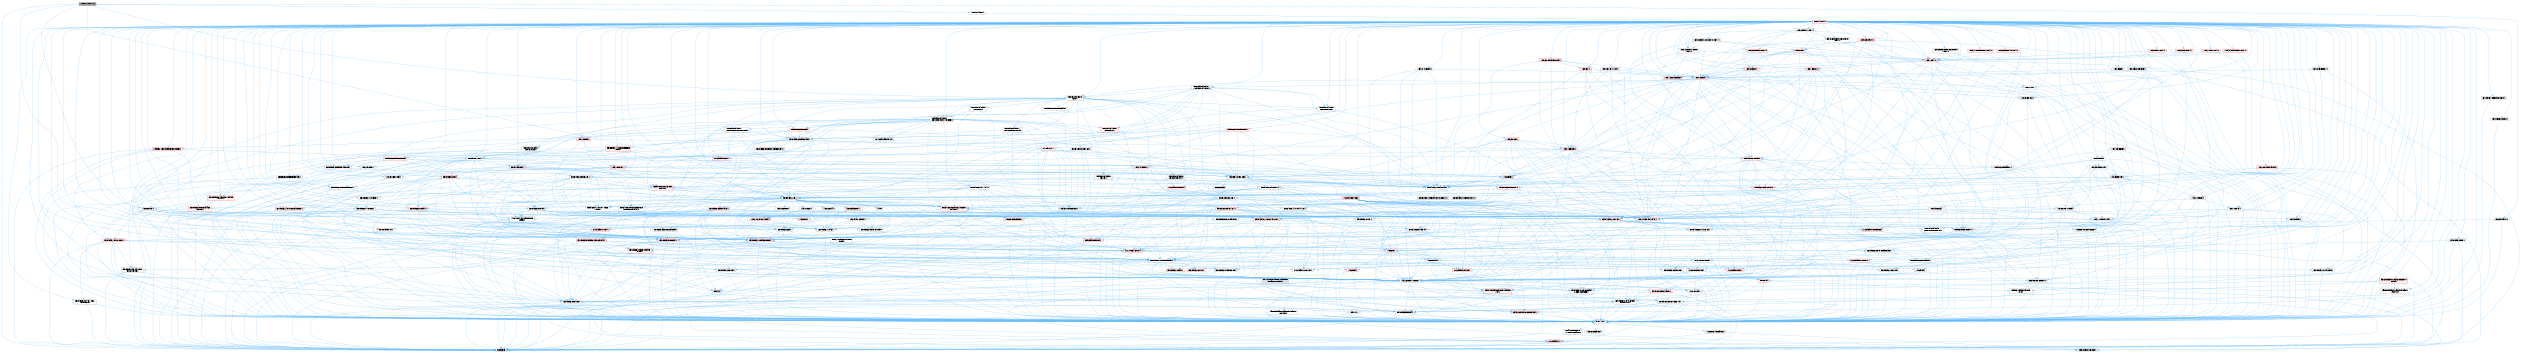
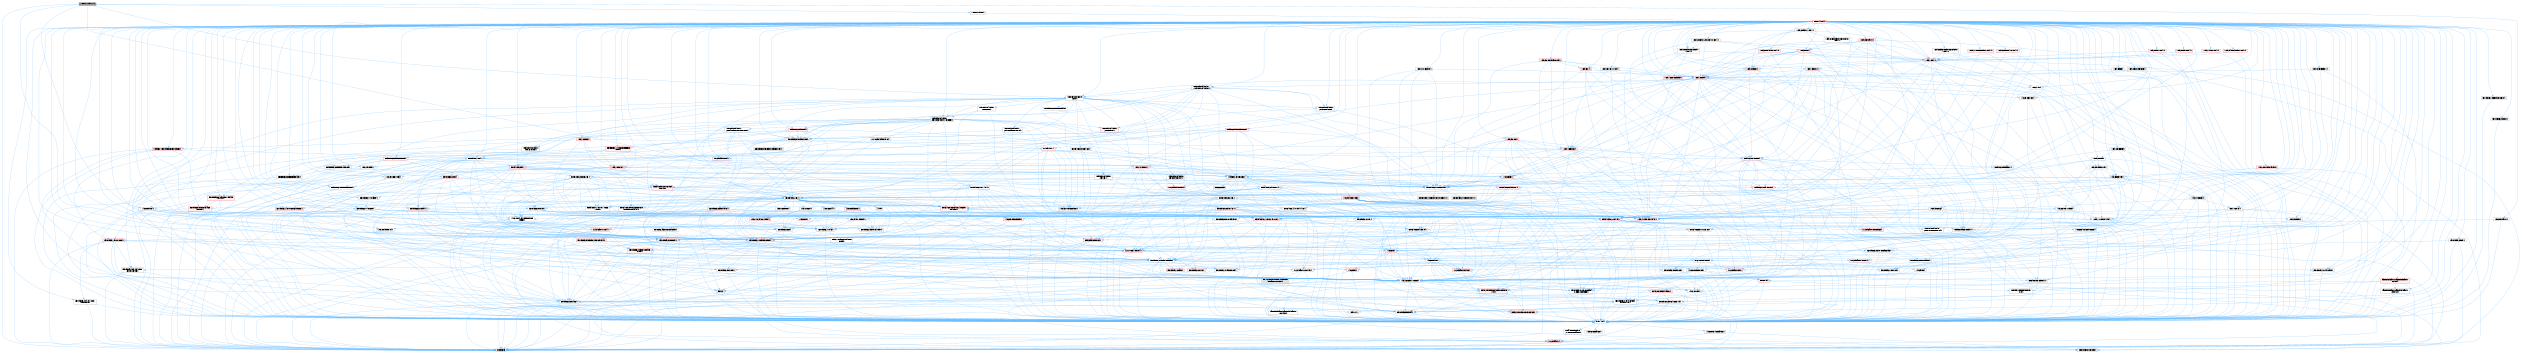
(1689, 51) -> (1689, 51)
